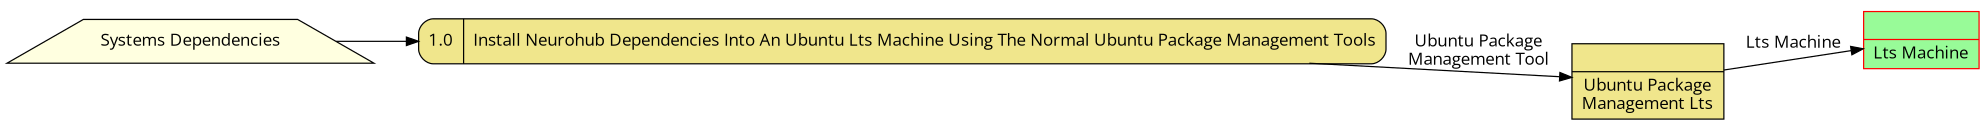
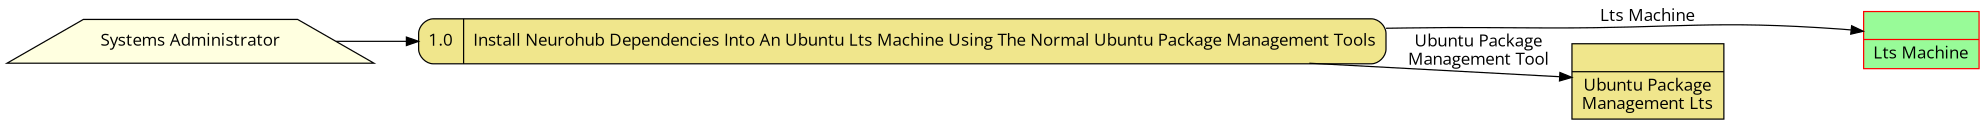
(190, 41) -> (190, 41)
(1787, 60) -> (1619, 27)
